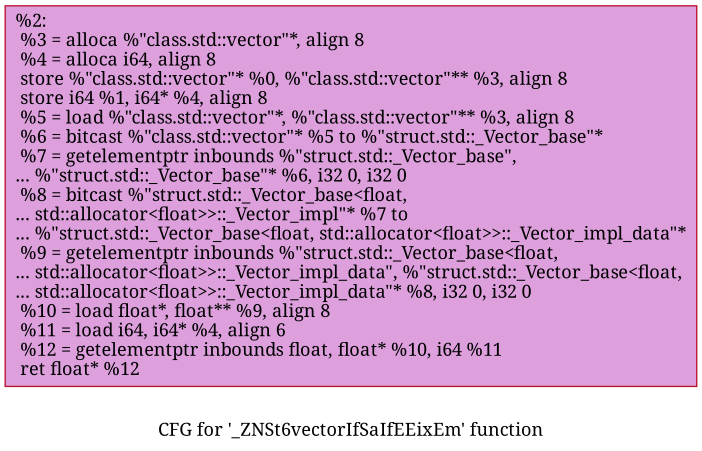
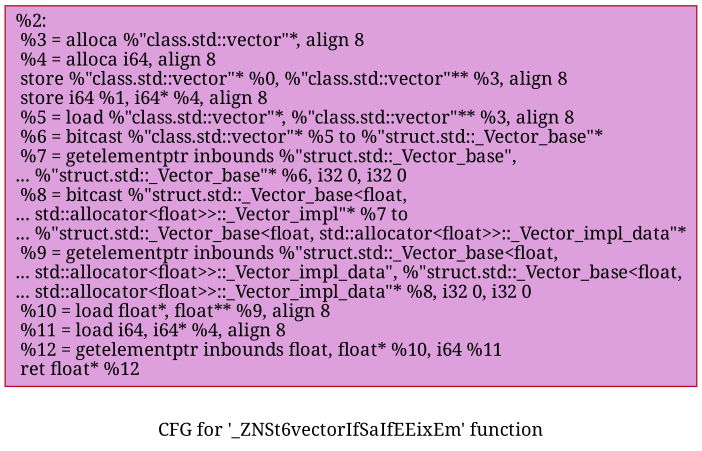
(151, 331) -> (151, 331)
